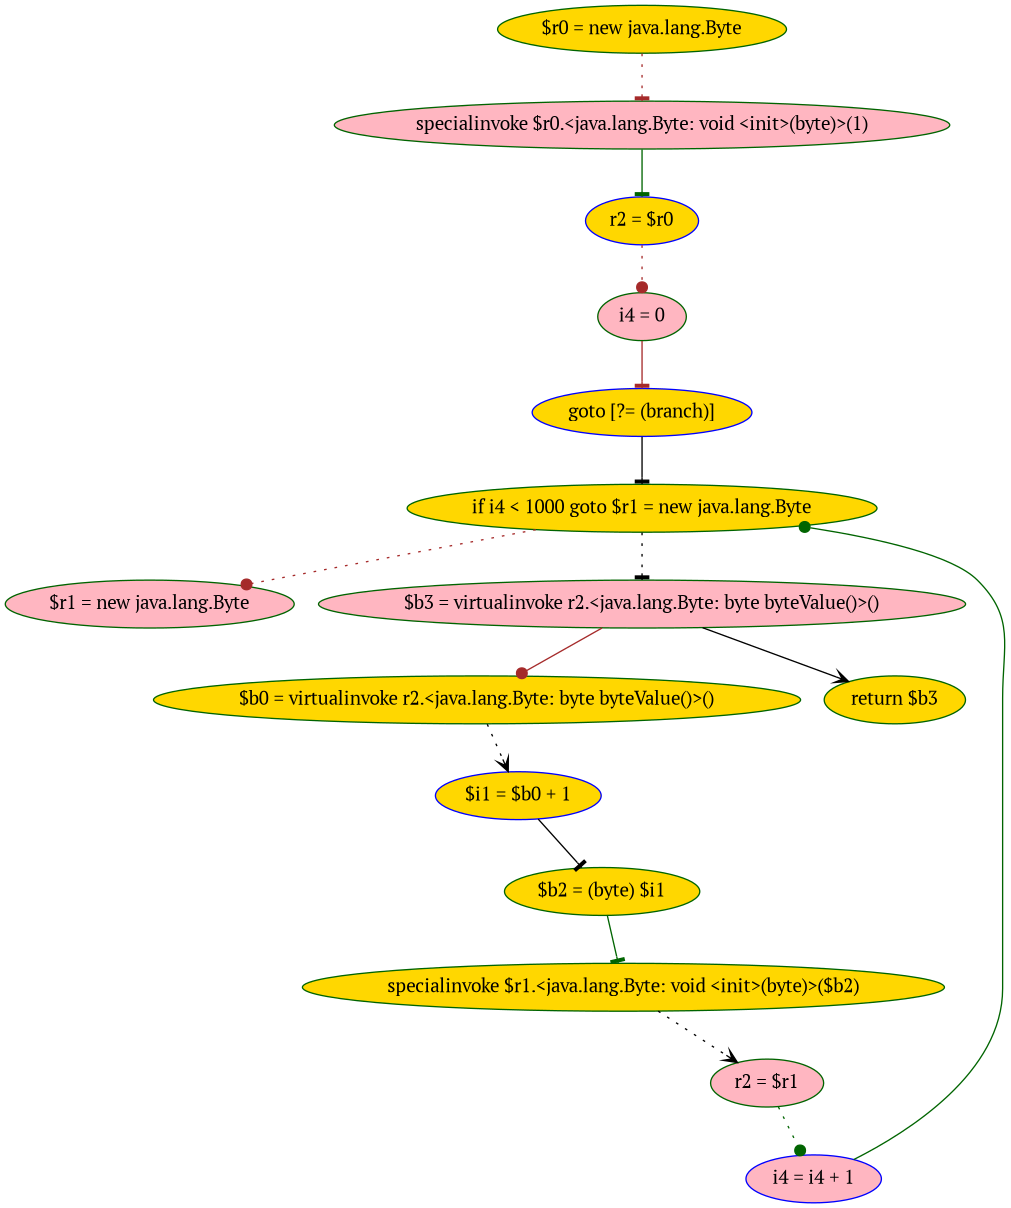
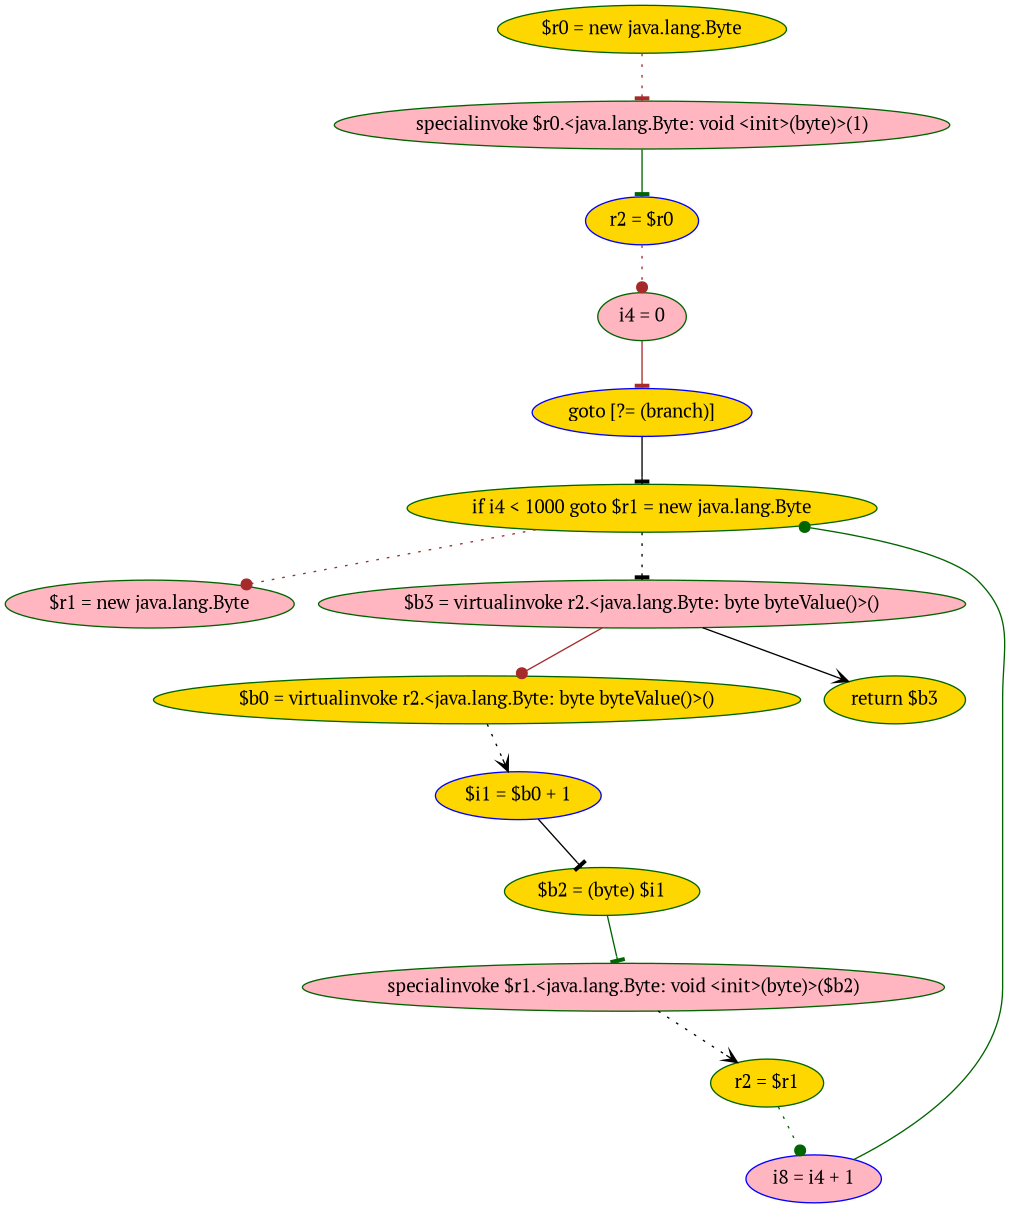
(623, 987) -> (623, 987)
(767, 1083) -> (767, 1083)
(814, 1179) -> (814, 1179)
